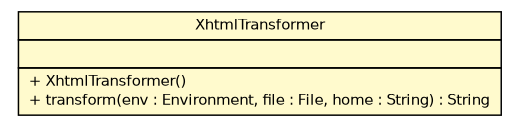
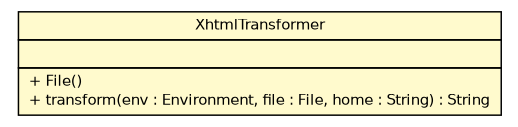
(108, 81) -> (56, 81)
